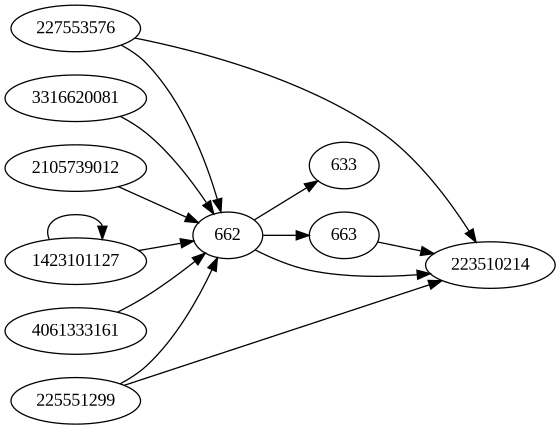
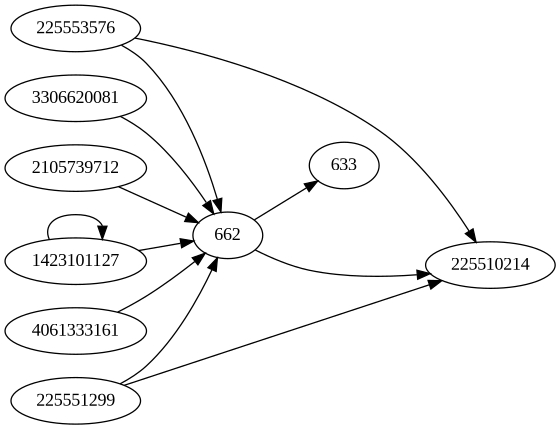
(76, 28) -> (76, 28)
(76, 98) -> (76, 98)
(76, 168) -> (76, 168)
(344, 235) -> none
(490, 265) -> (490, 265)
